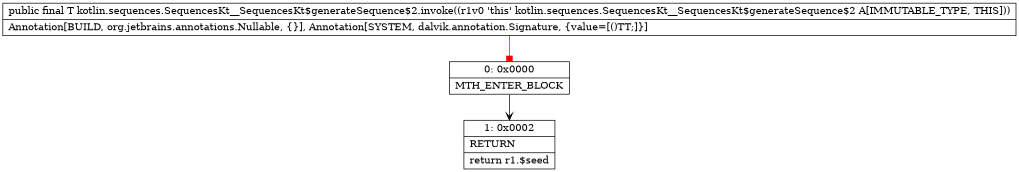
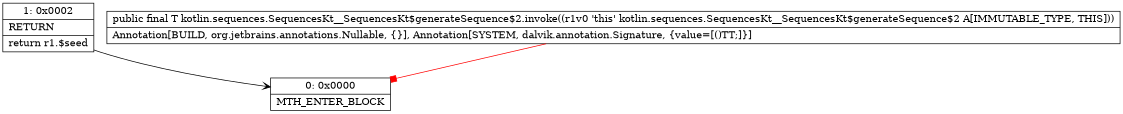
(509, 104) -> (178, 72)
